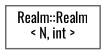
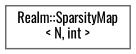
(53, 27) -> (68, 27)
